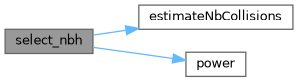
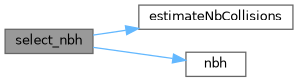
(216, 64) -> (216, 64)
